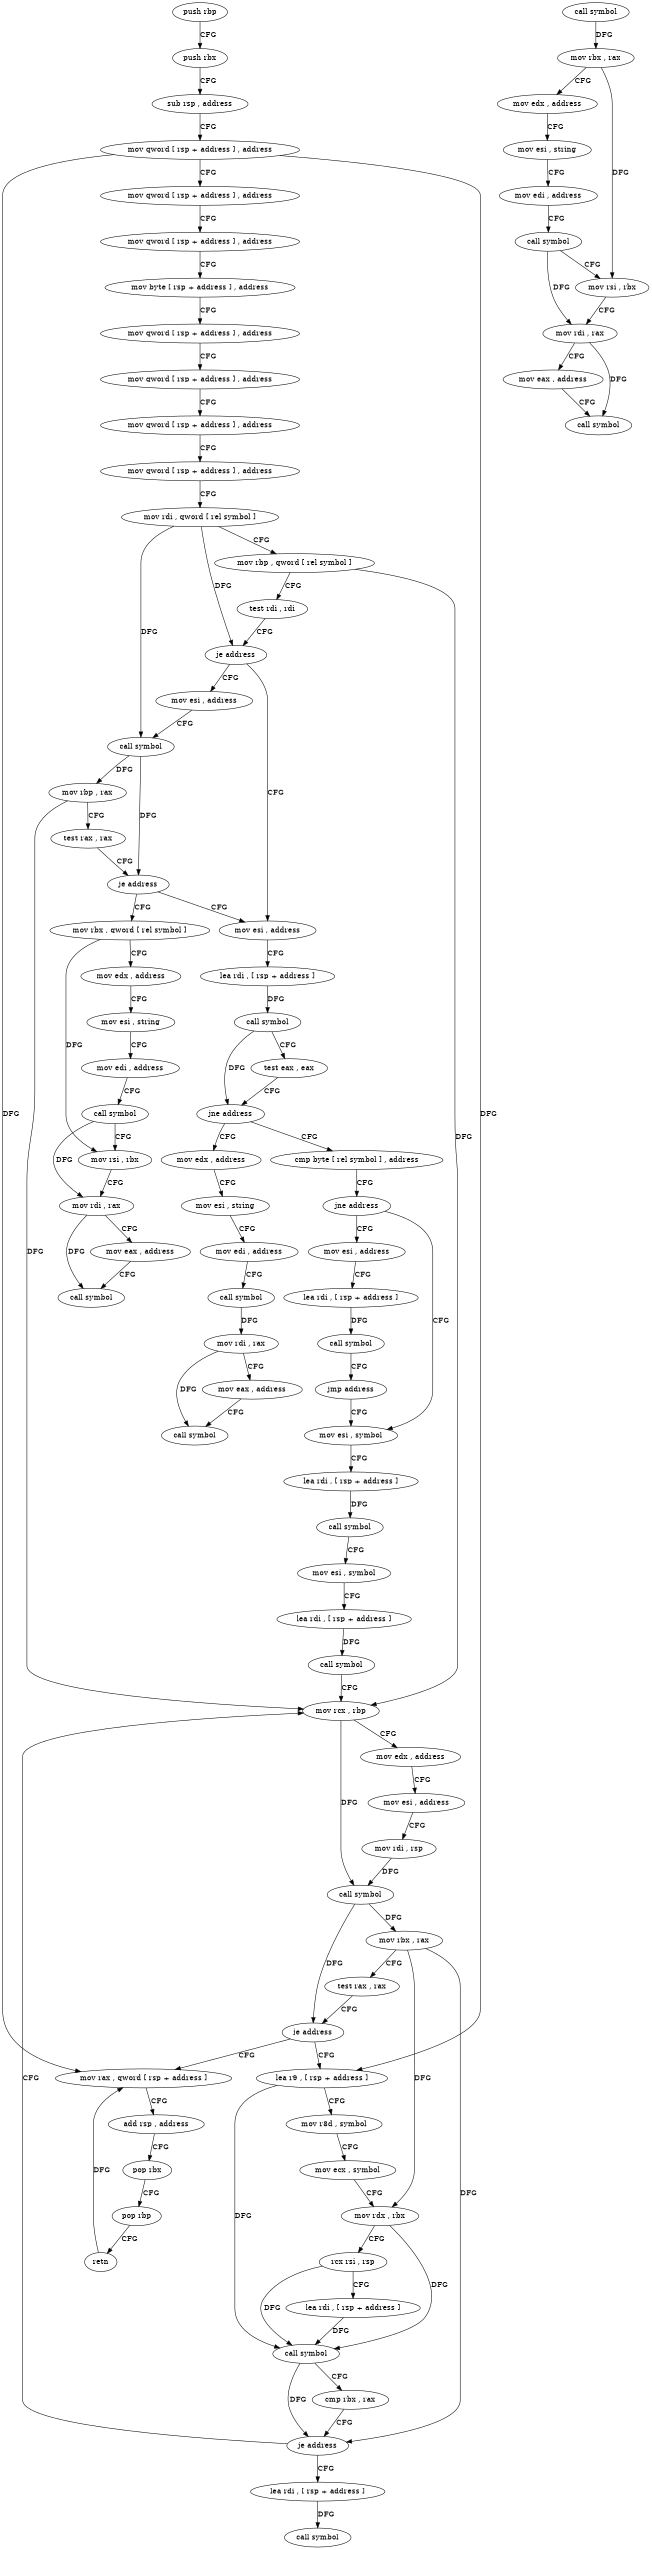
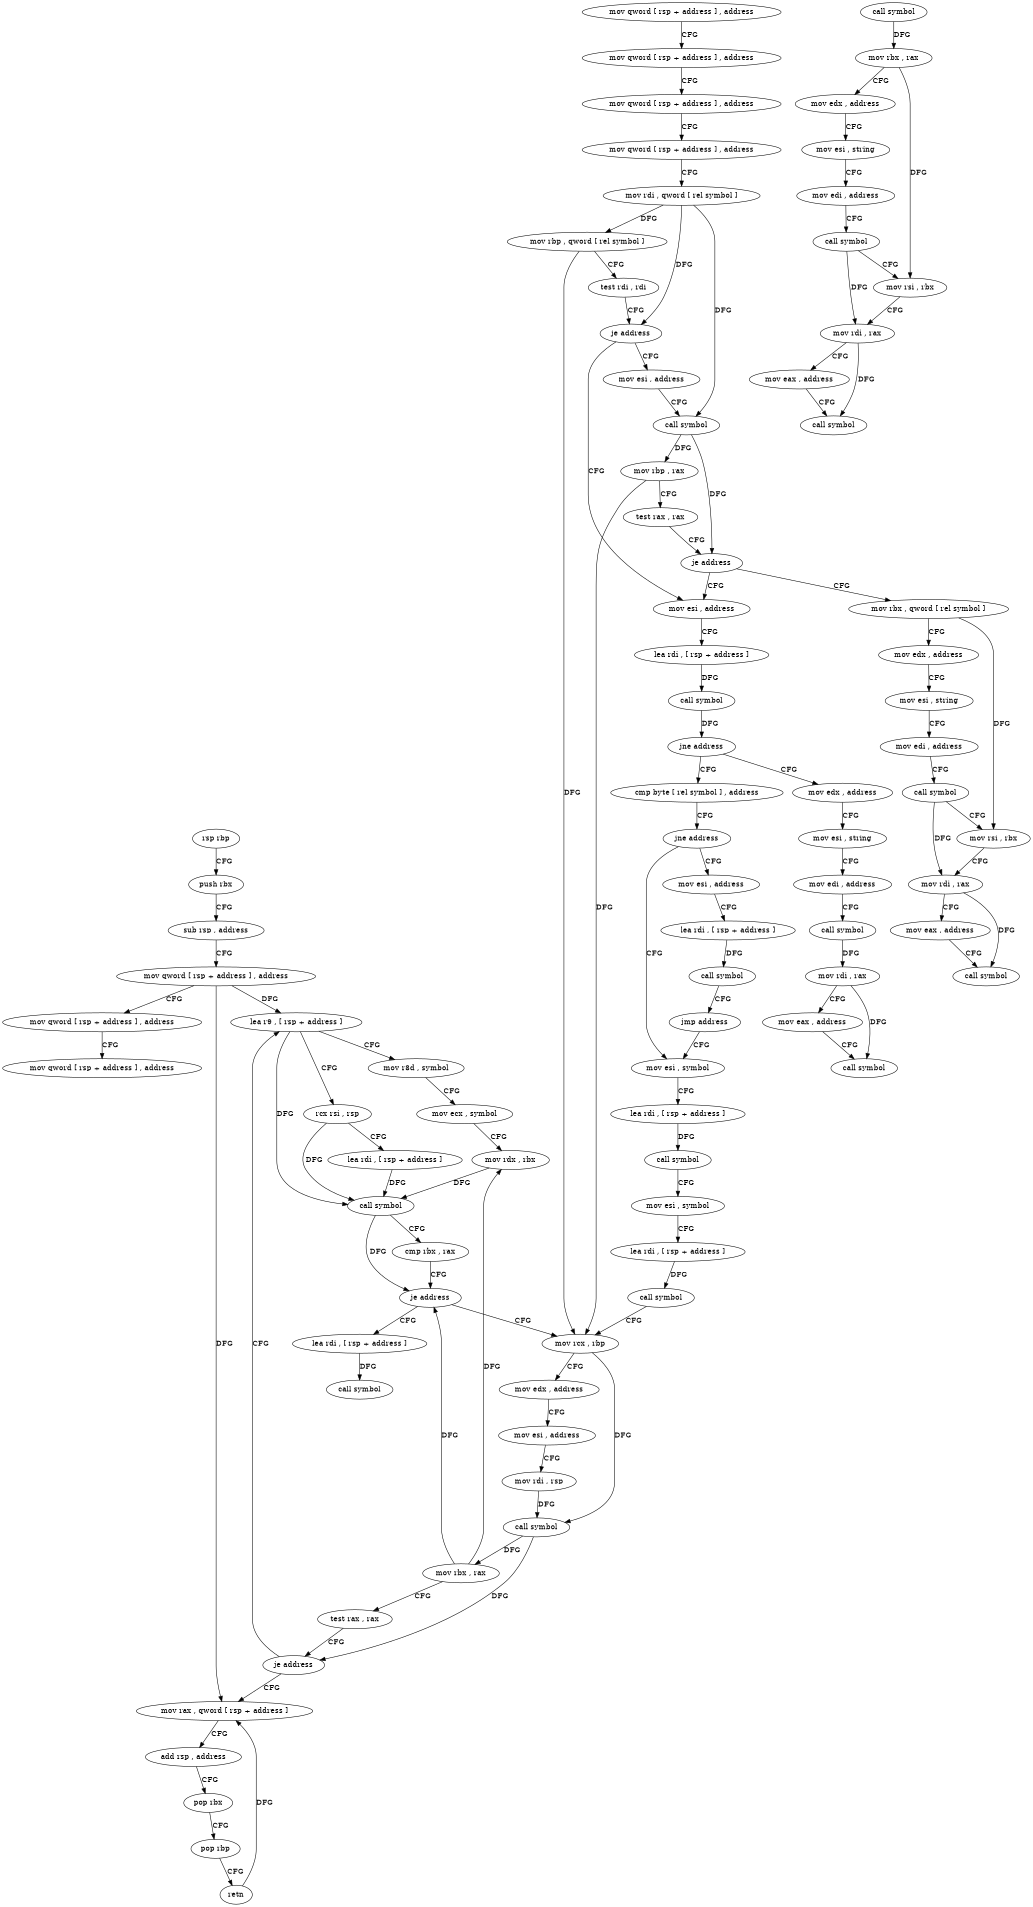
(200, 12) -> (216, 839)
(200, 288) -> none
(262, 540) -> (649, 219)
(289, 1068) -> none
(368, 2237) -> (316, 1066)
